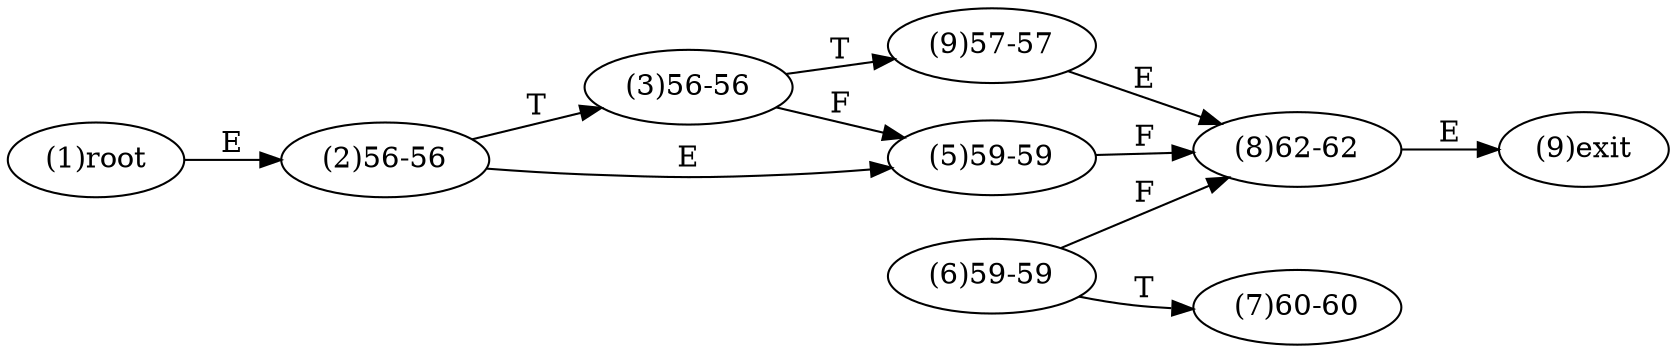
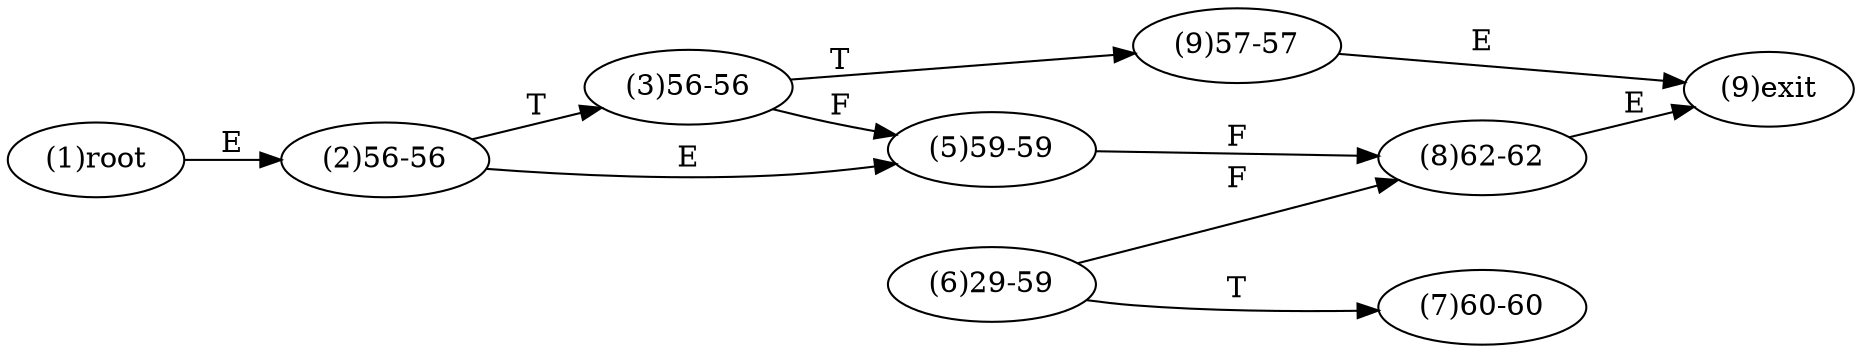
(1135, 94) -> (1501, 67)
(992, 276) -> (992, 284)
